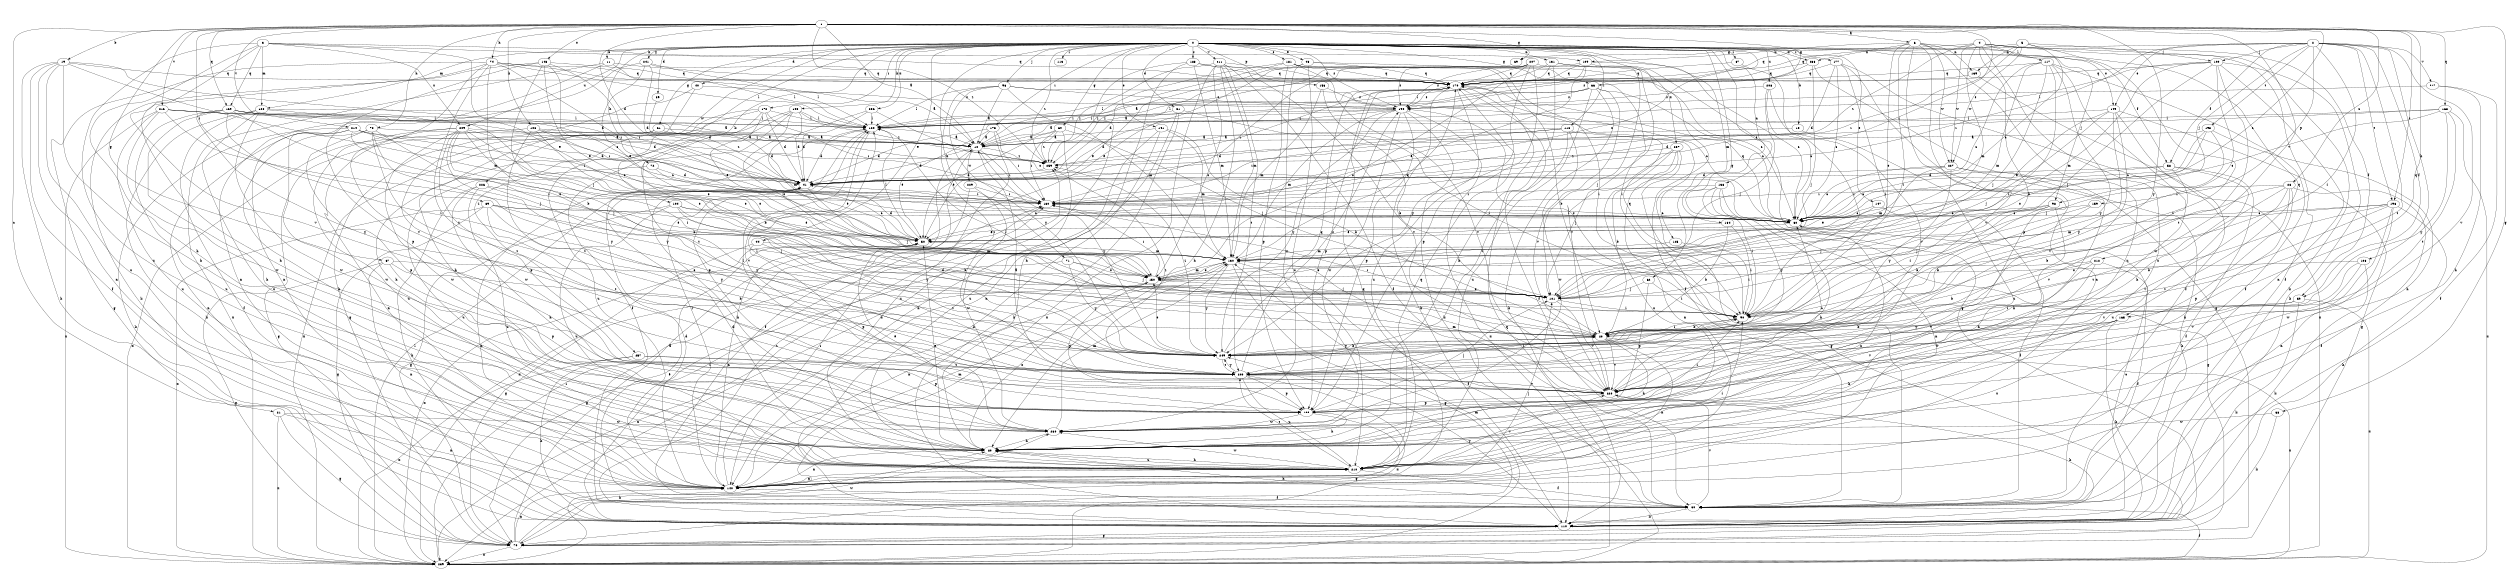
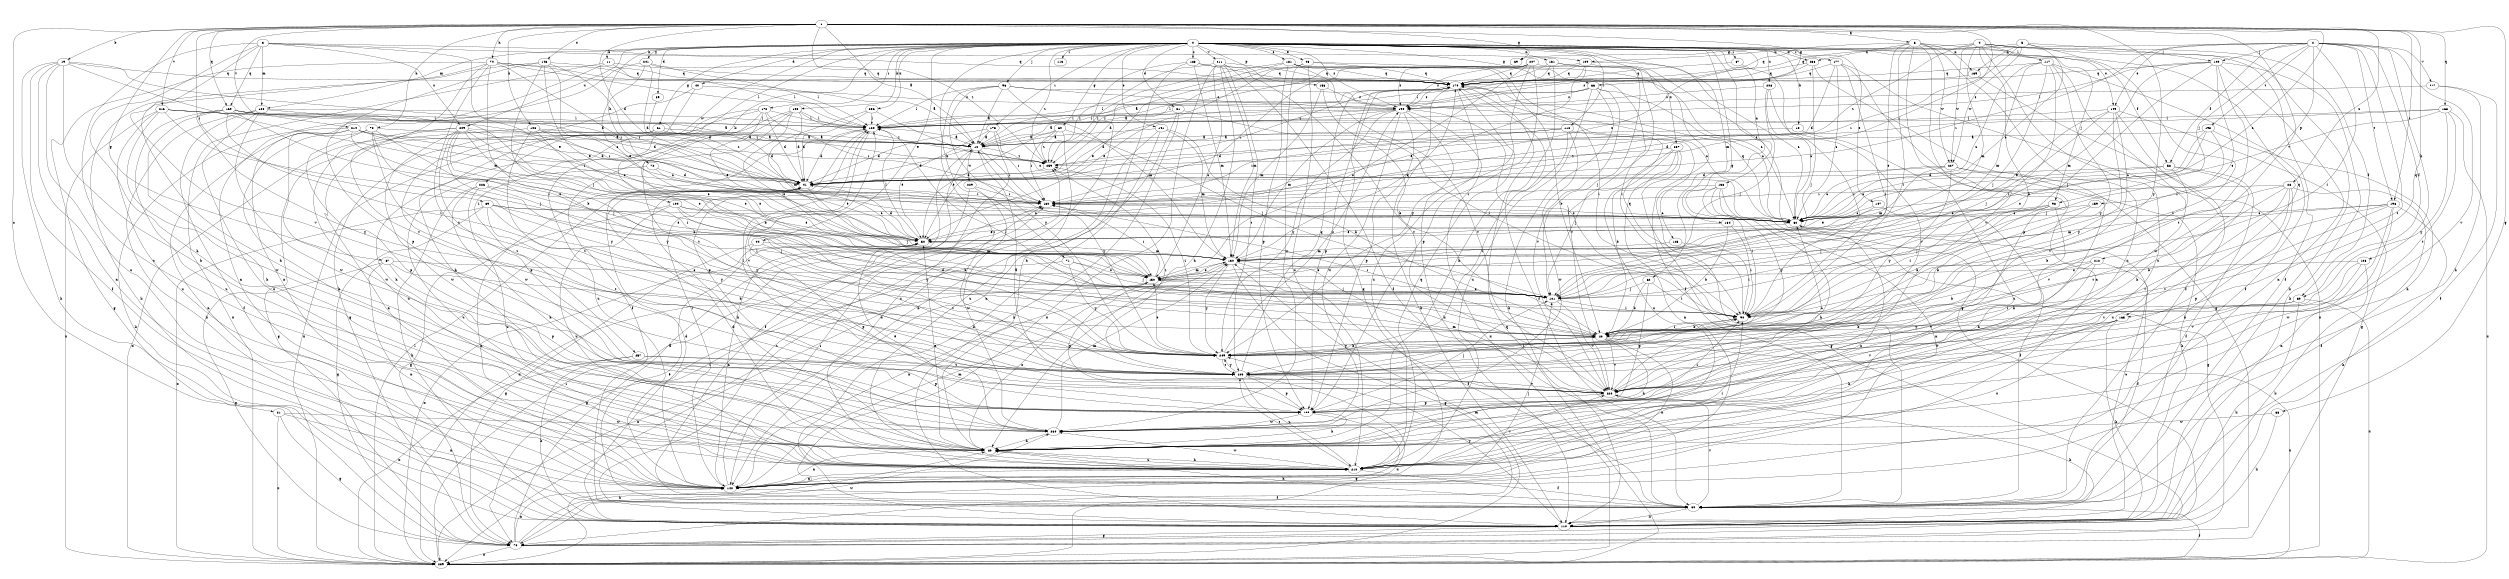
none -> (1632, 313)
